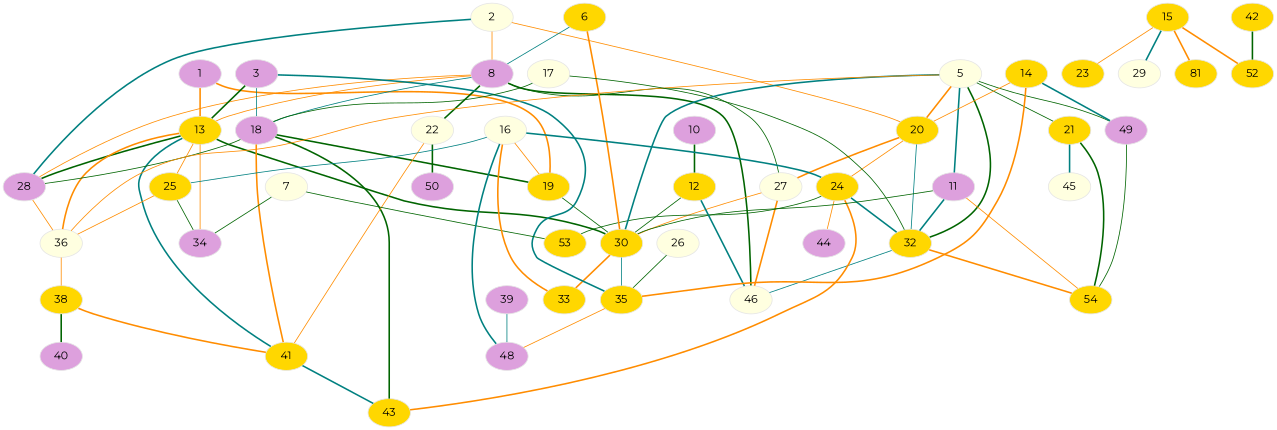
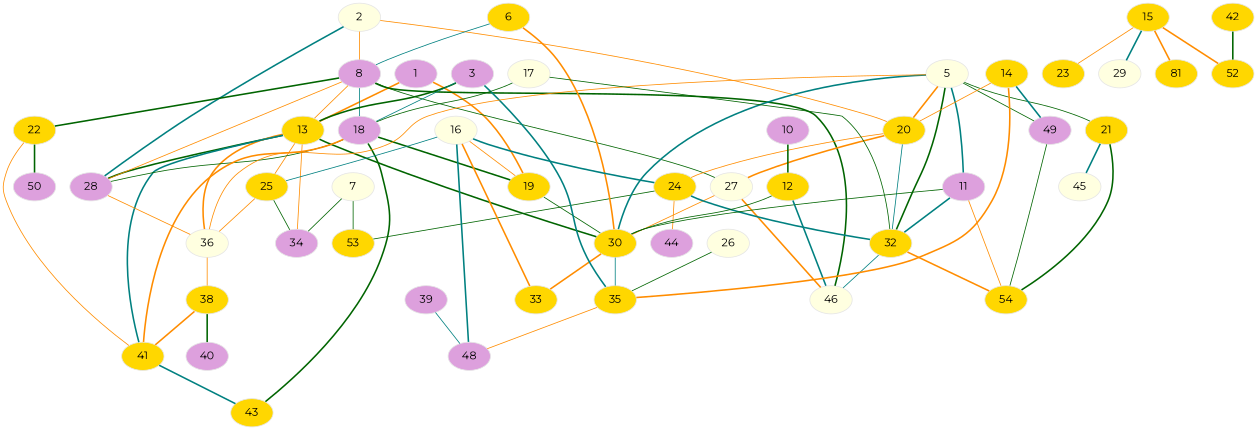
(432, 130) -> (35, 130)
(673, 355) -> none
